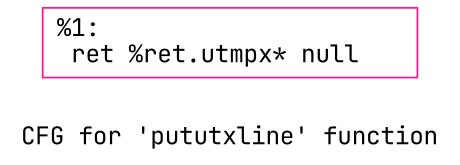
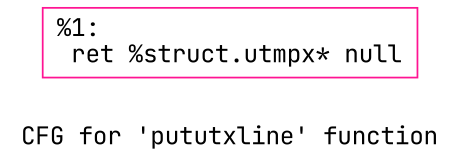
(208, 55) -> (230, 55)
